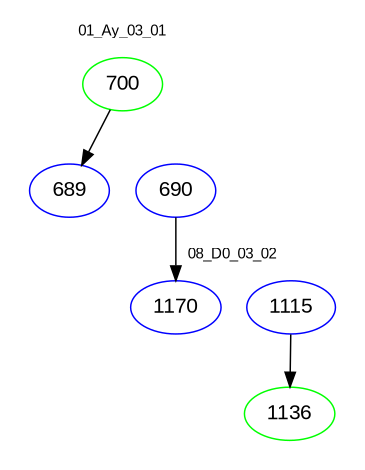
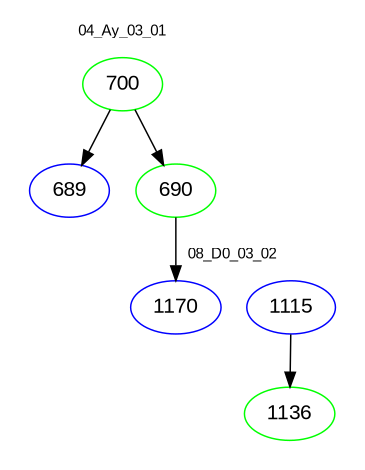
(123, 32) -> (123, 32)
none -> (146, 131)
(176, 191) -> (176, 191)
